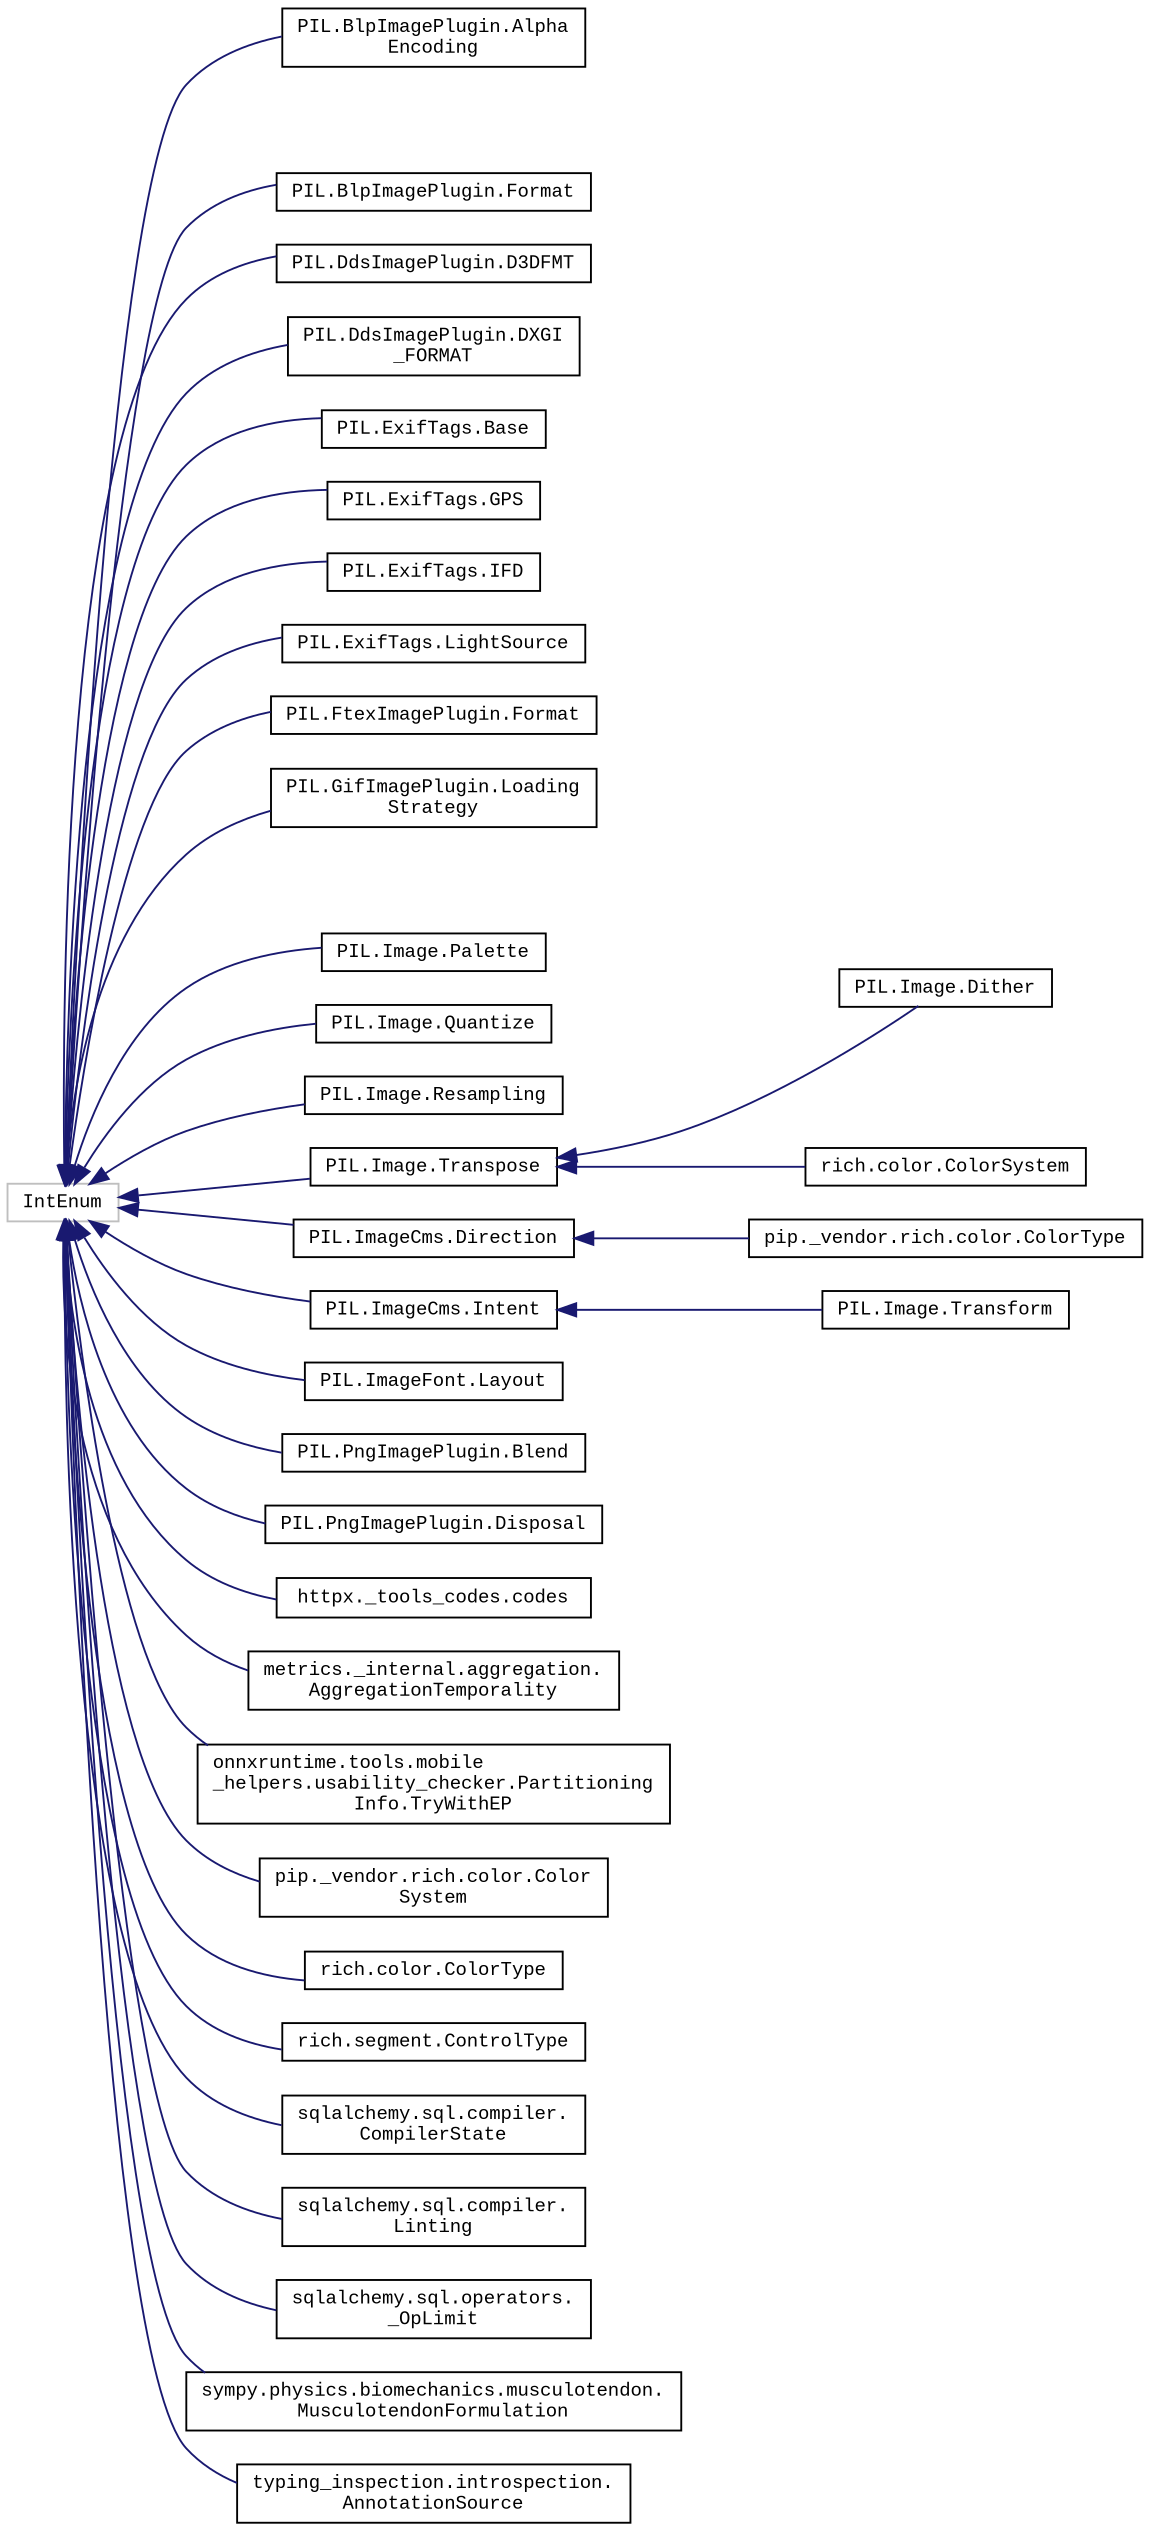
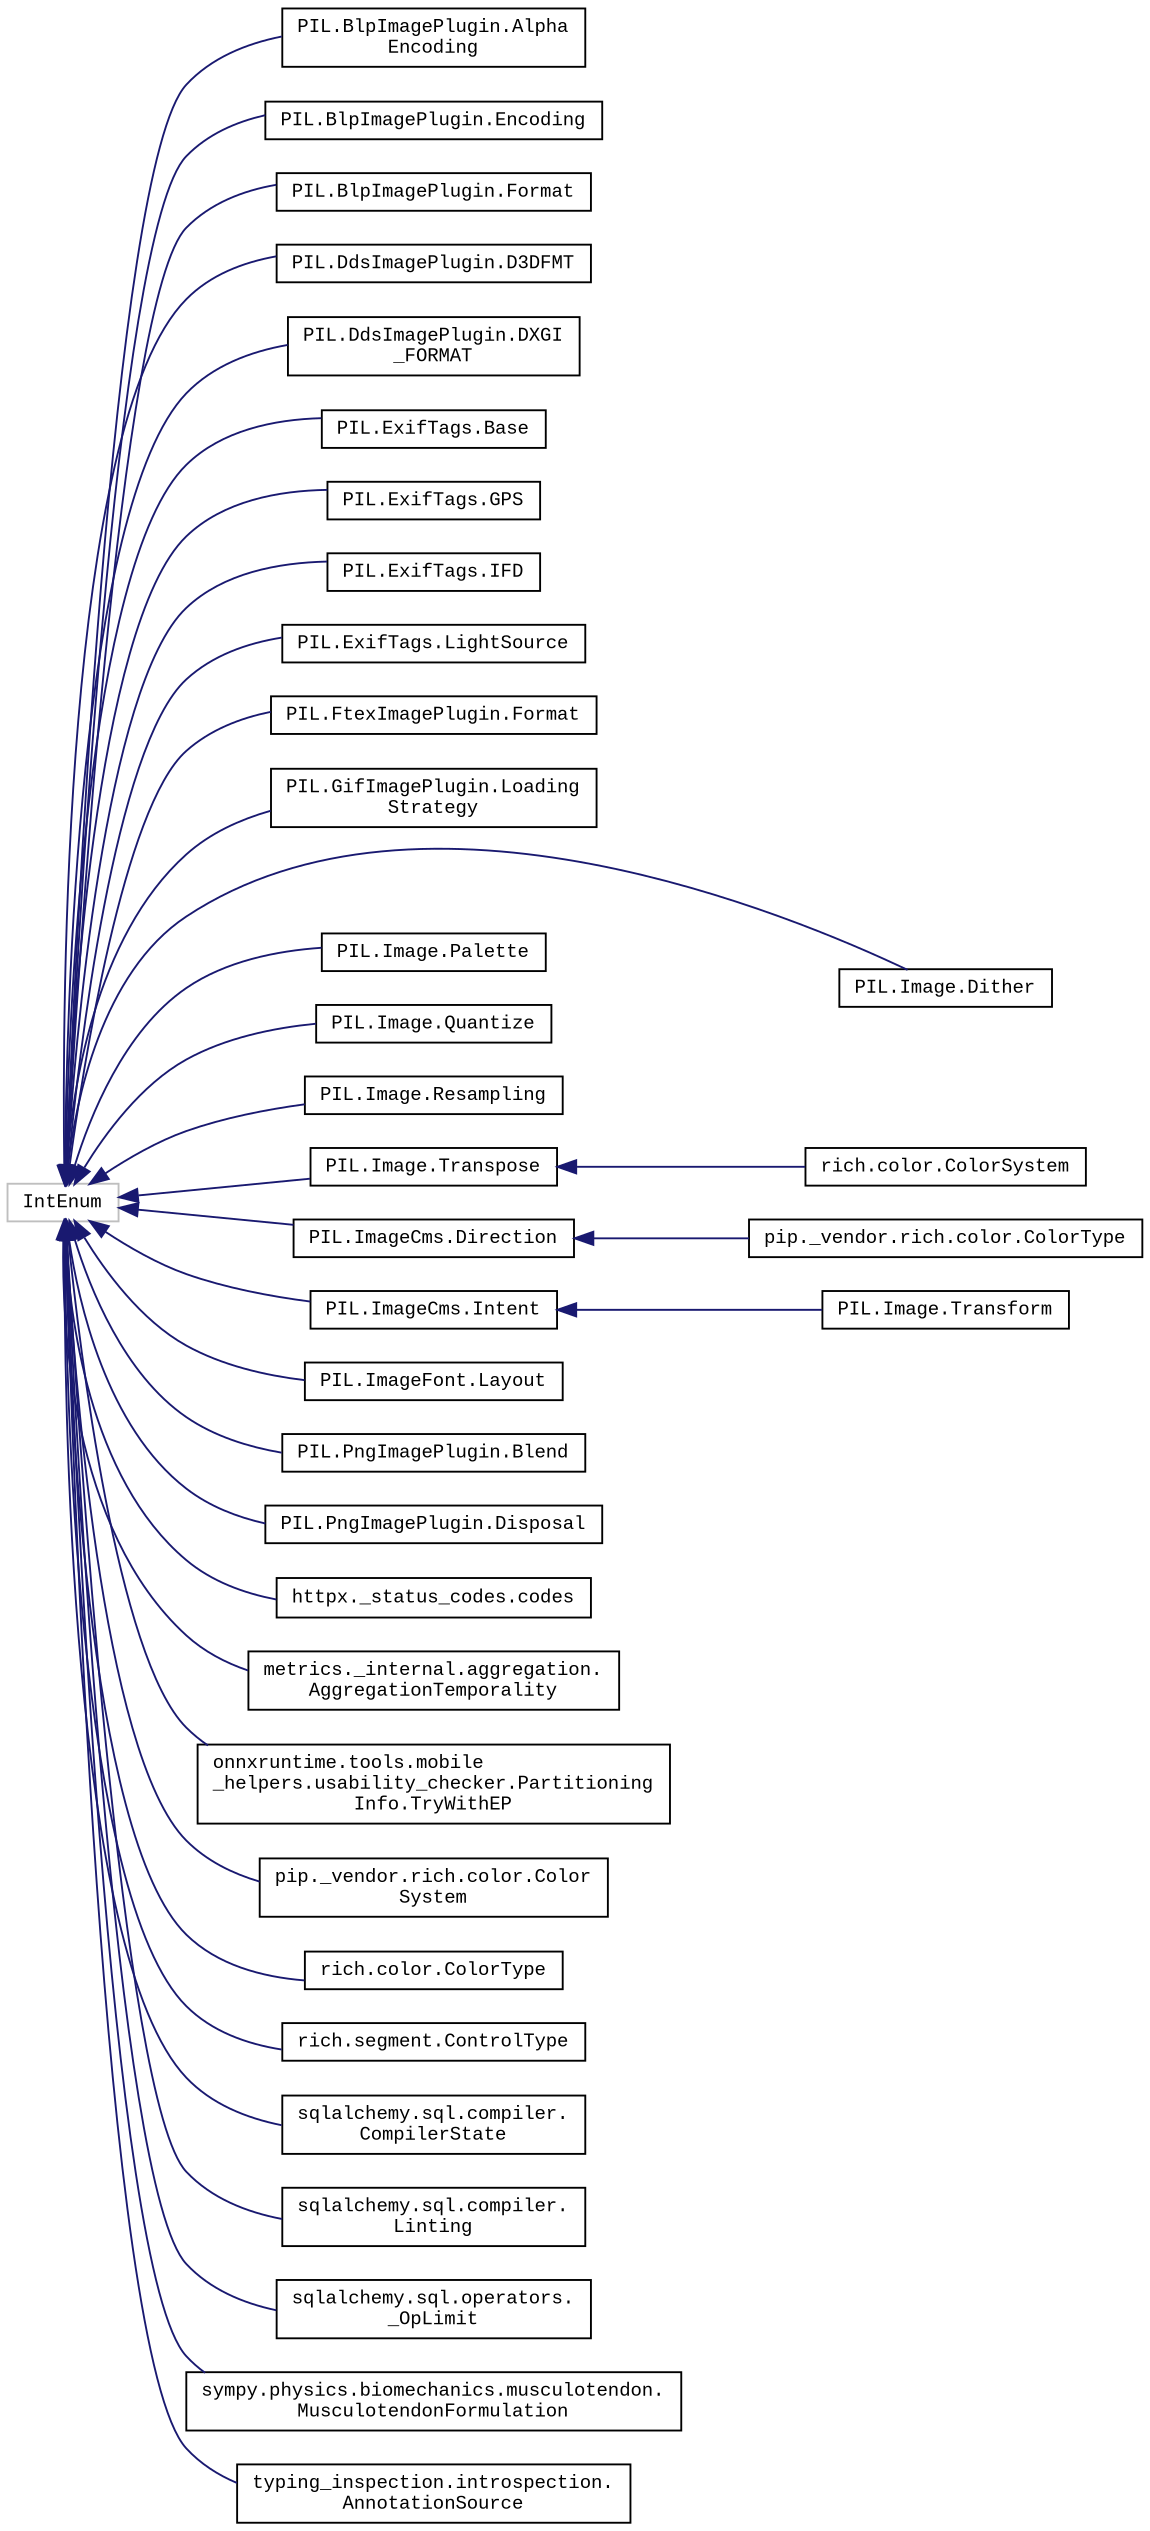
none -> (434, 120)
(756, 1100) -> (409, 851)
(434, 1598) -> (434, 1598)
